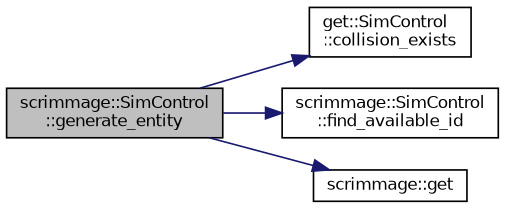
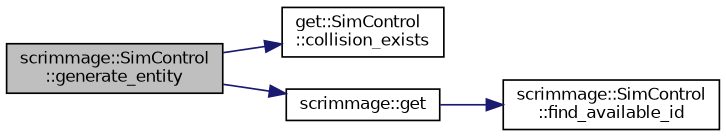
(244, 113) -> (463, 105)
